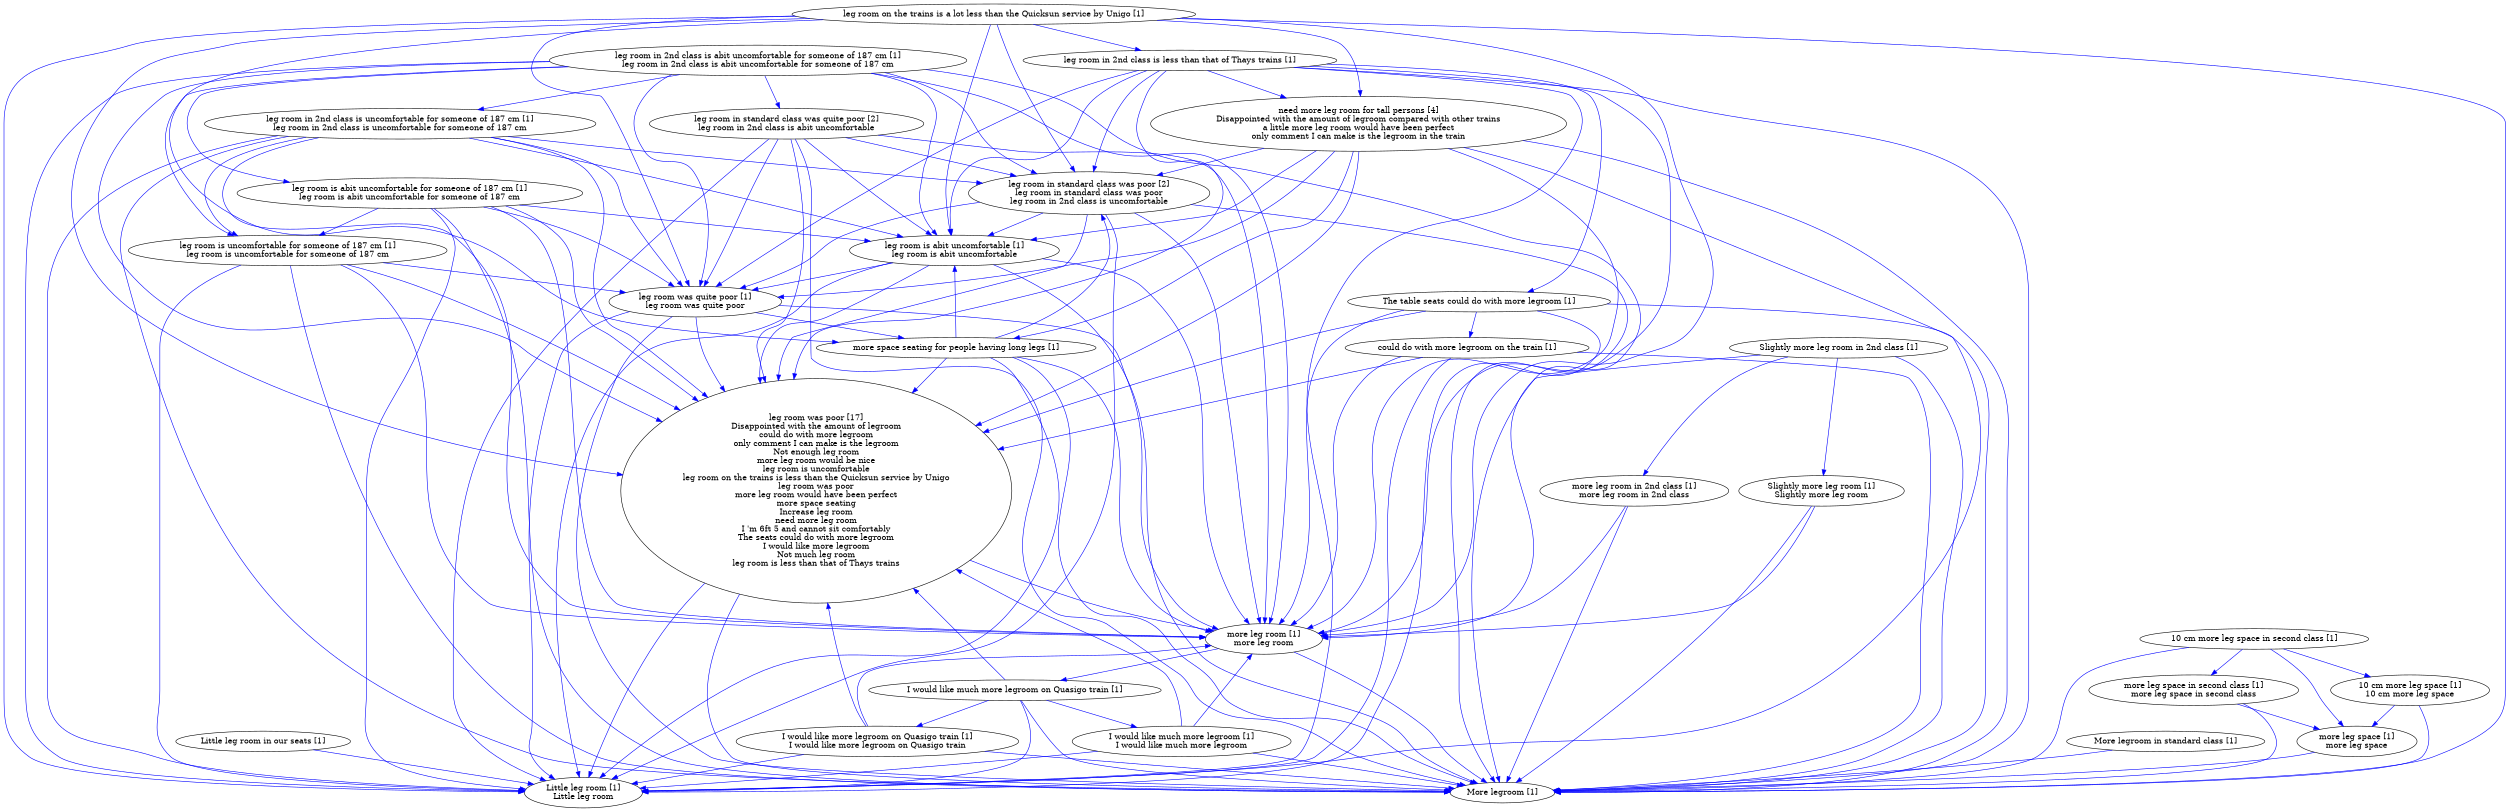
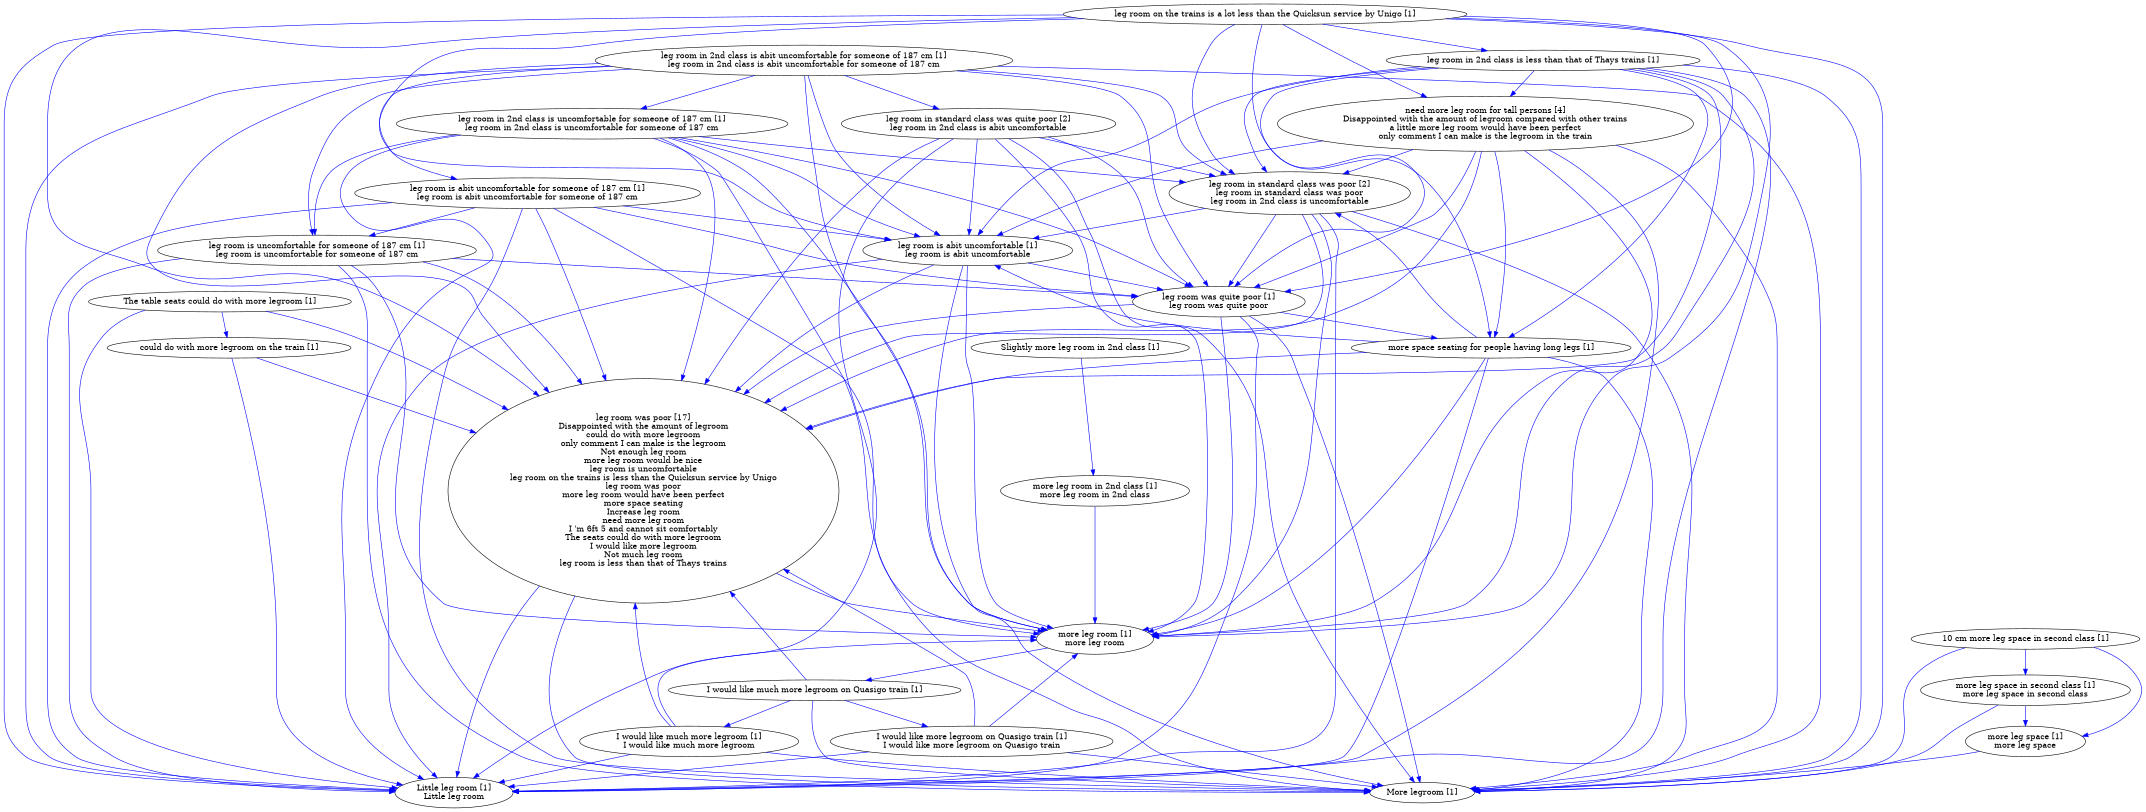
(1591, 98) -> (1667, 203)
(1307, 441) -> none
(1517, 472) -> none
(1335, 481) -> none
(1822, 491) -> none
(1926, 561) -> none
(1985, 564) -> none
(1568, 642) -> none
(2410, 690) -> none
(1395, 706) -> none
(1935, 717) -> none
(263, 741) -> none
(2166, 741) -> none
(976, 772) -> none
